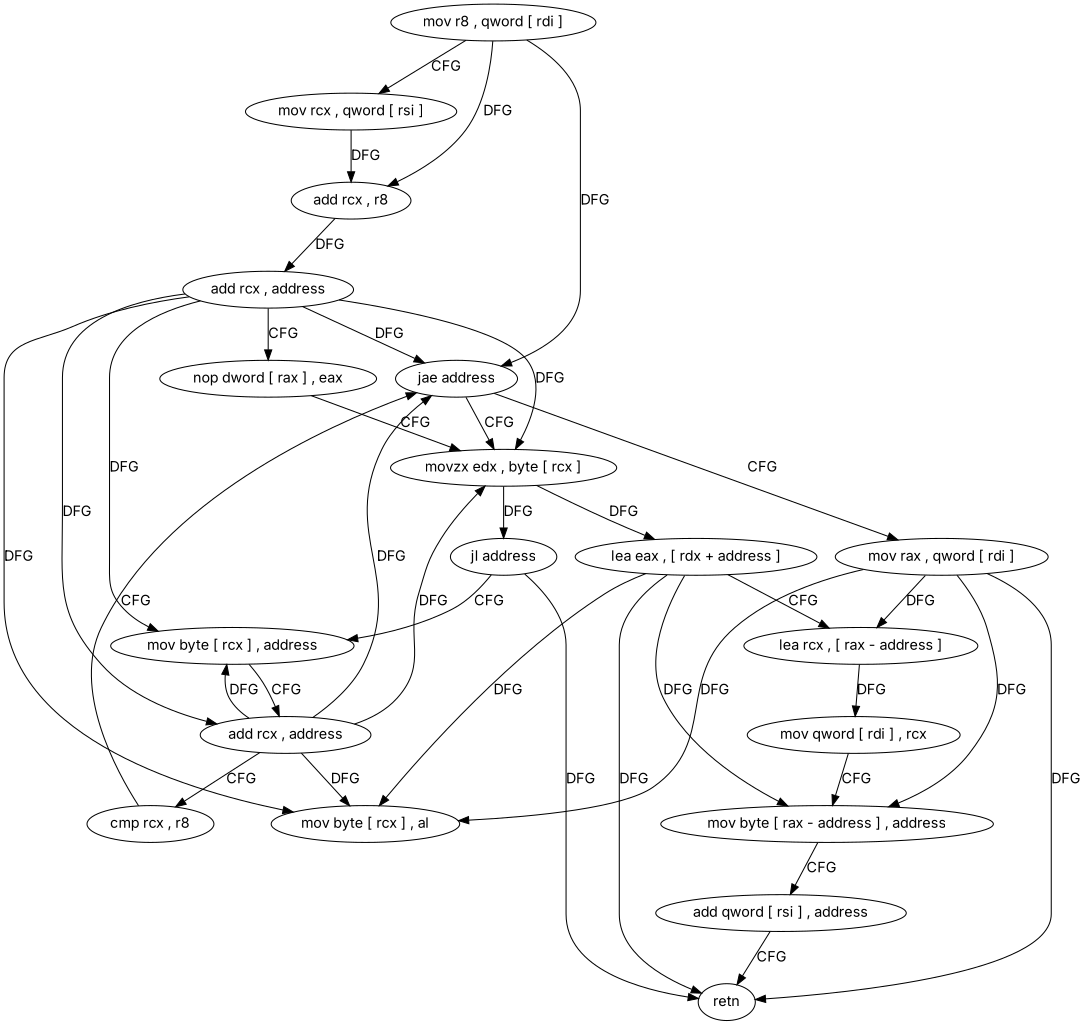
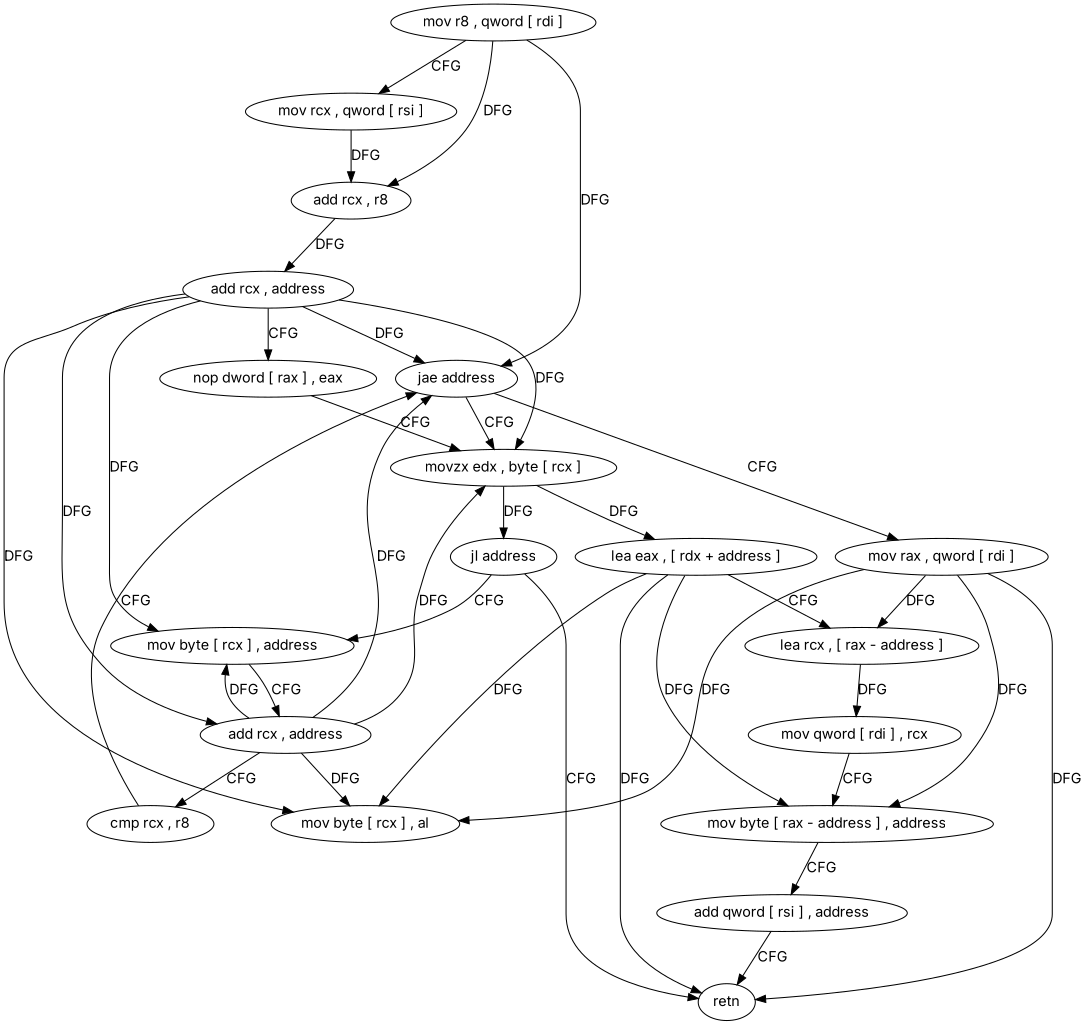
(581, 779) -> (581, 779)
